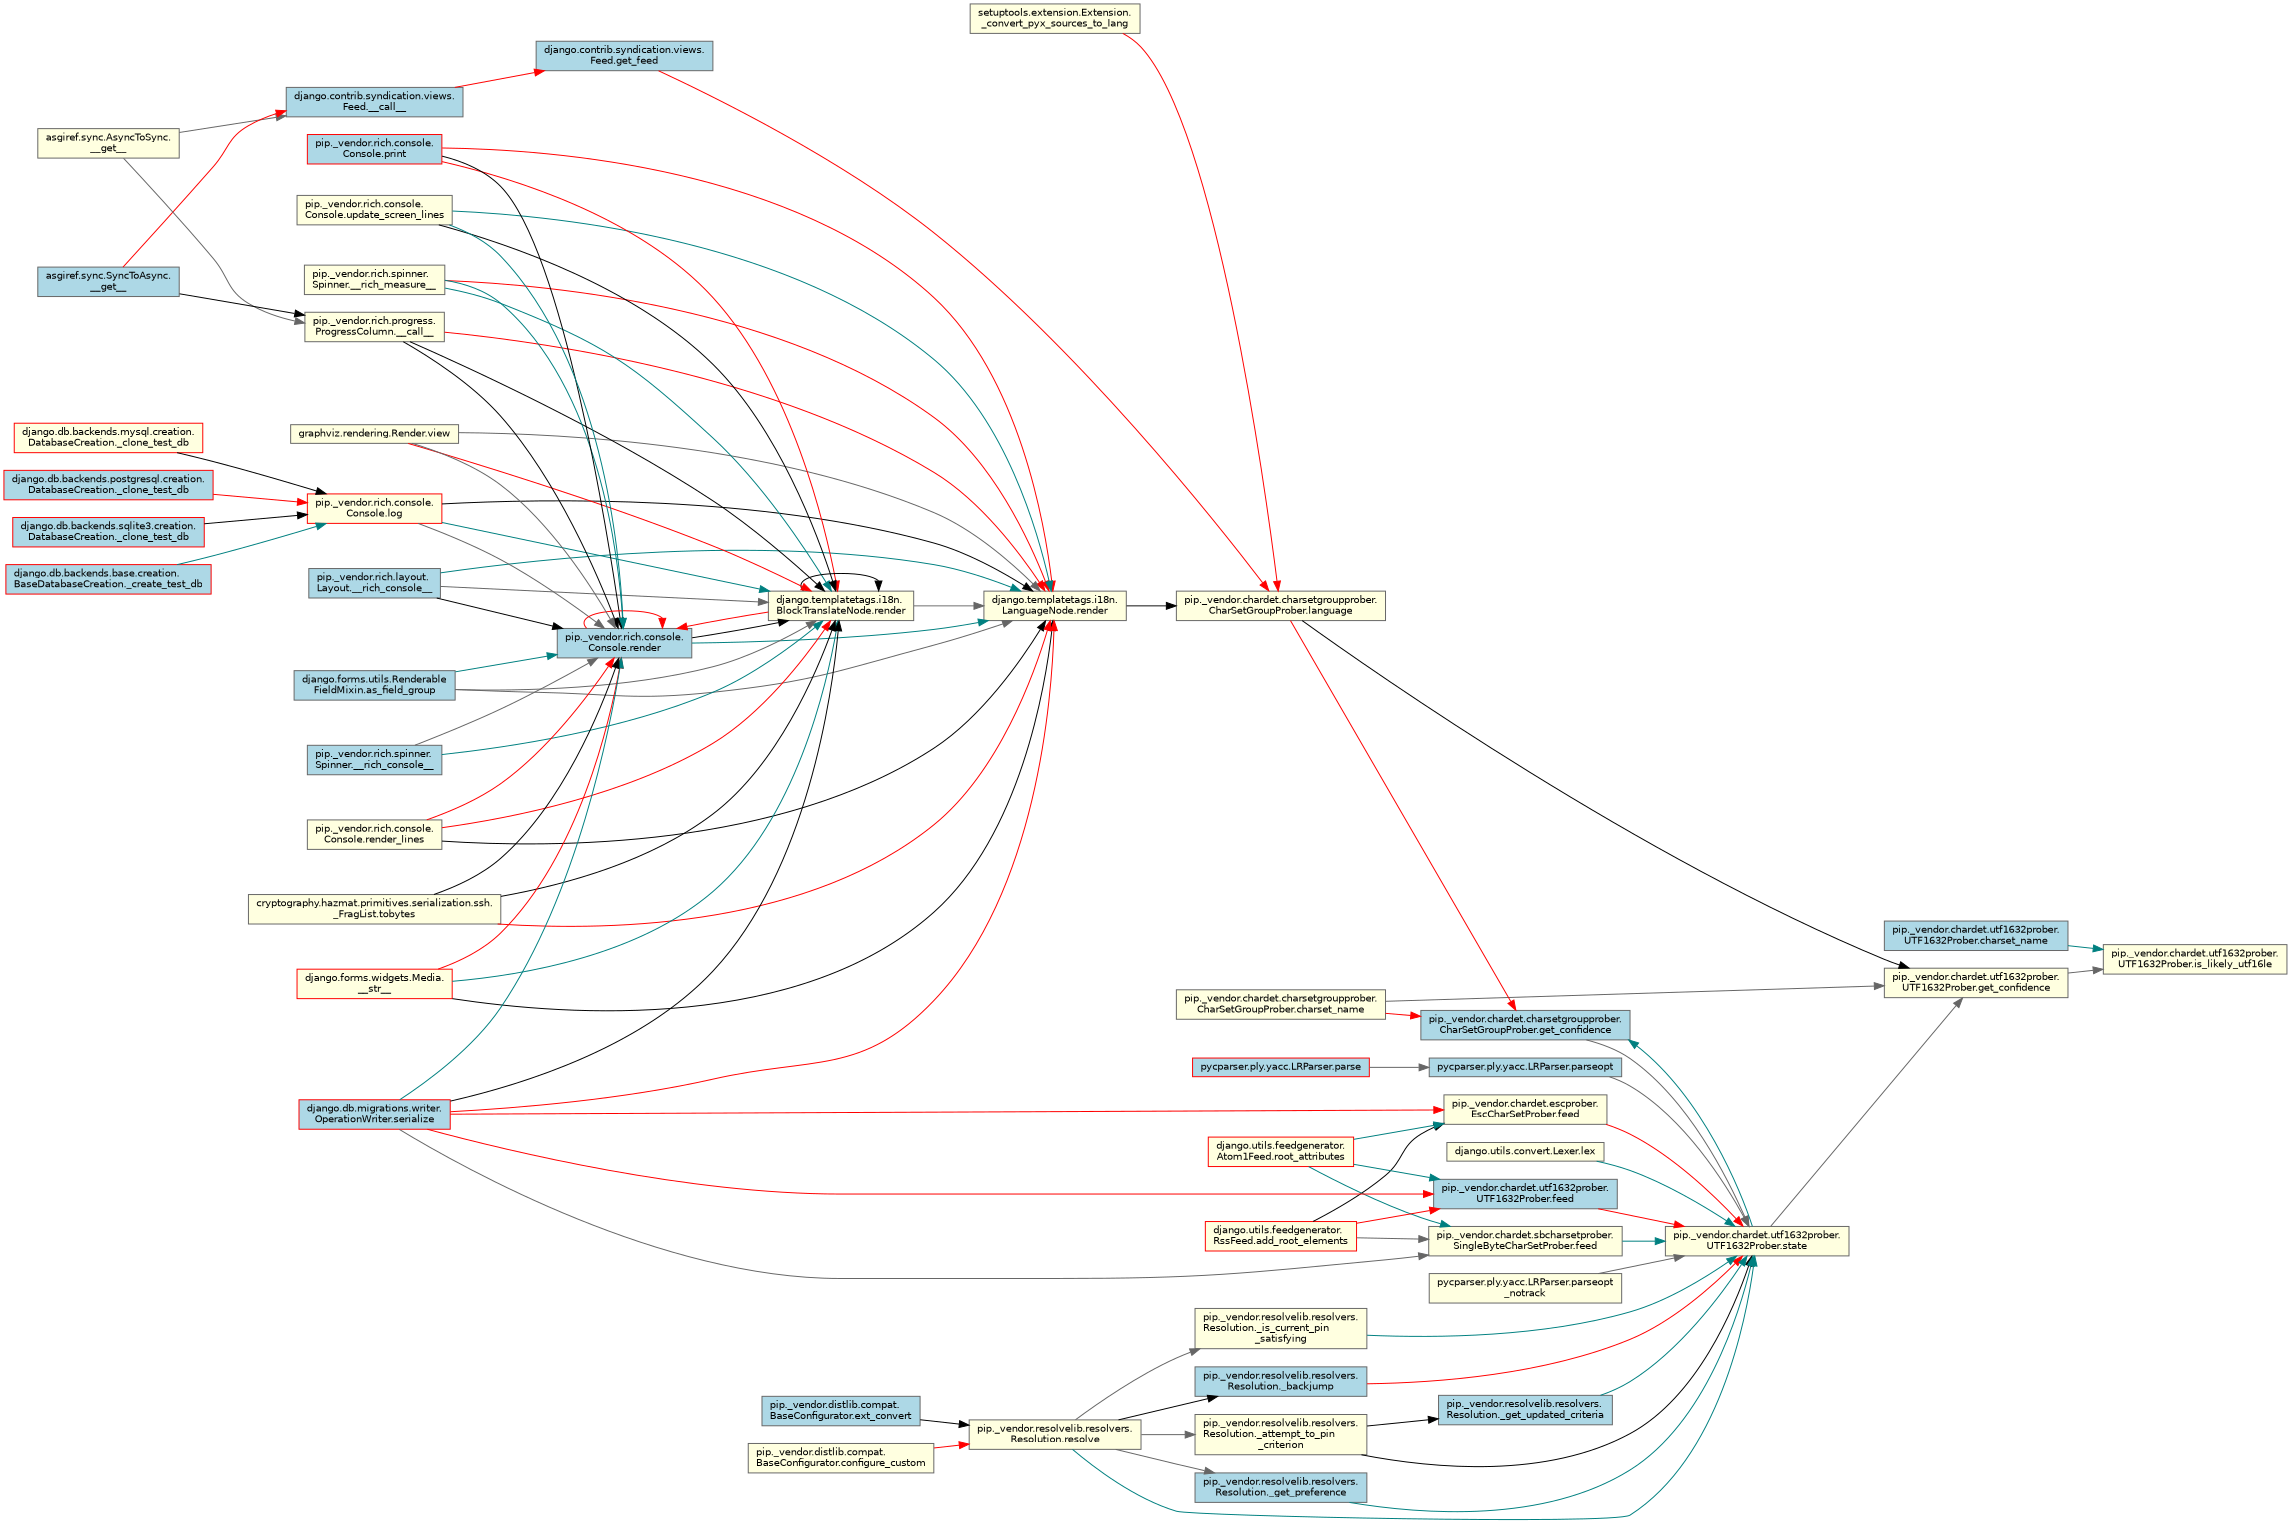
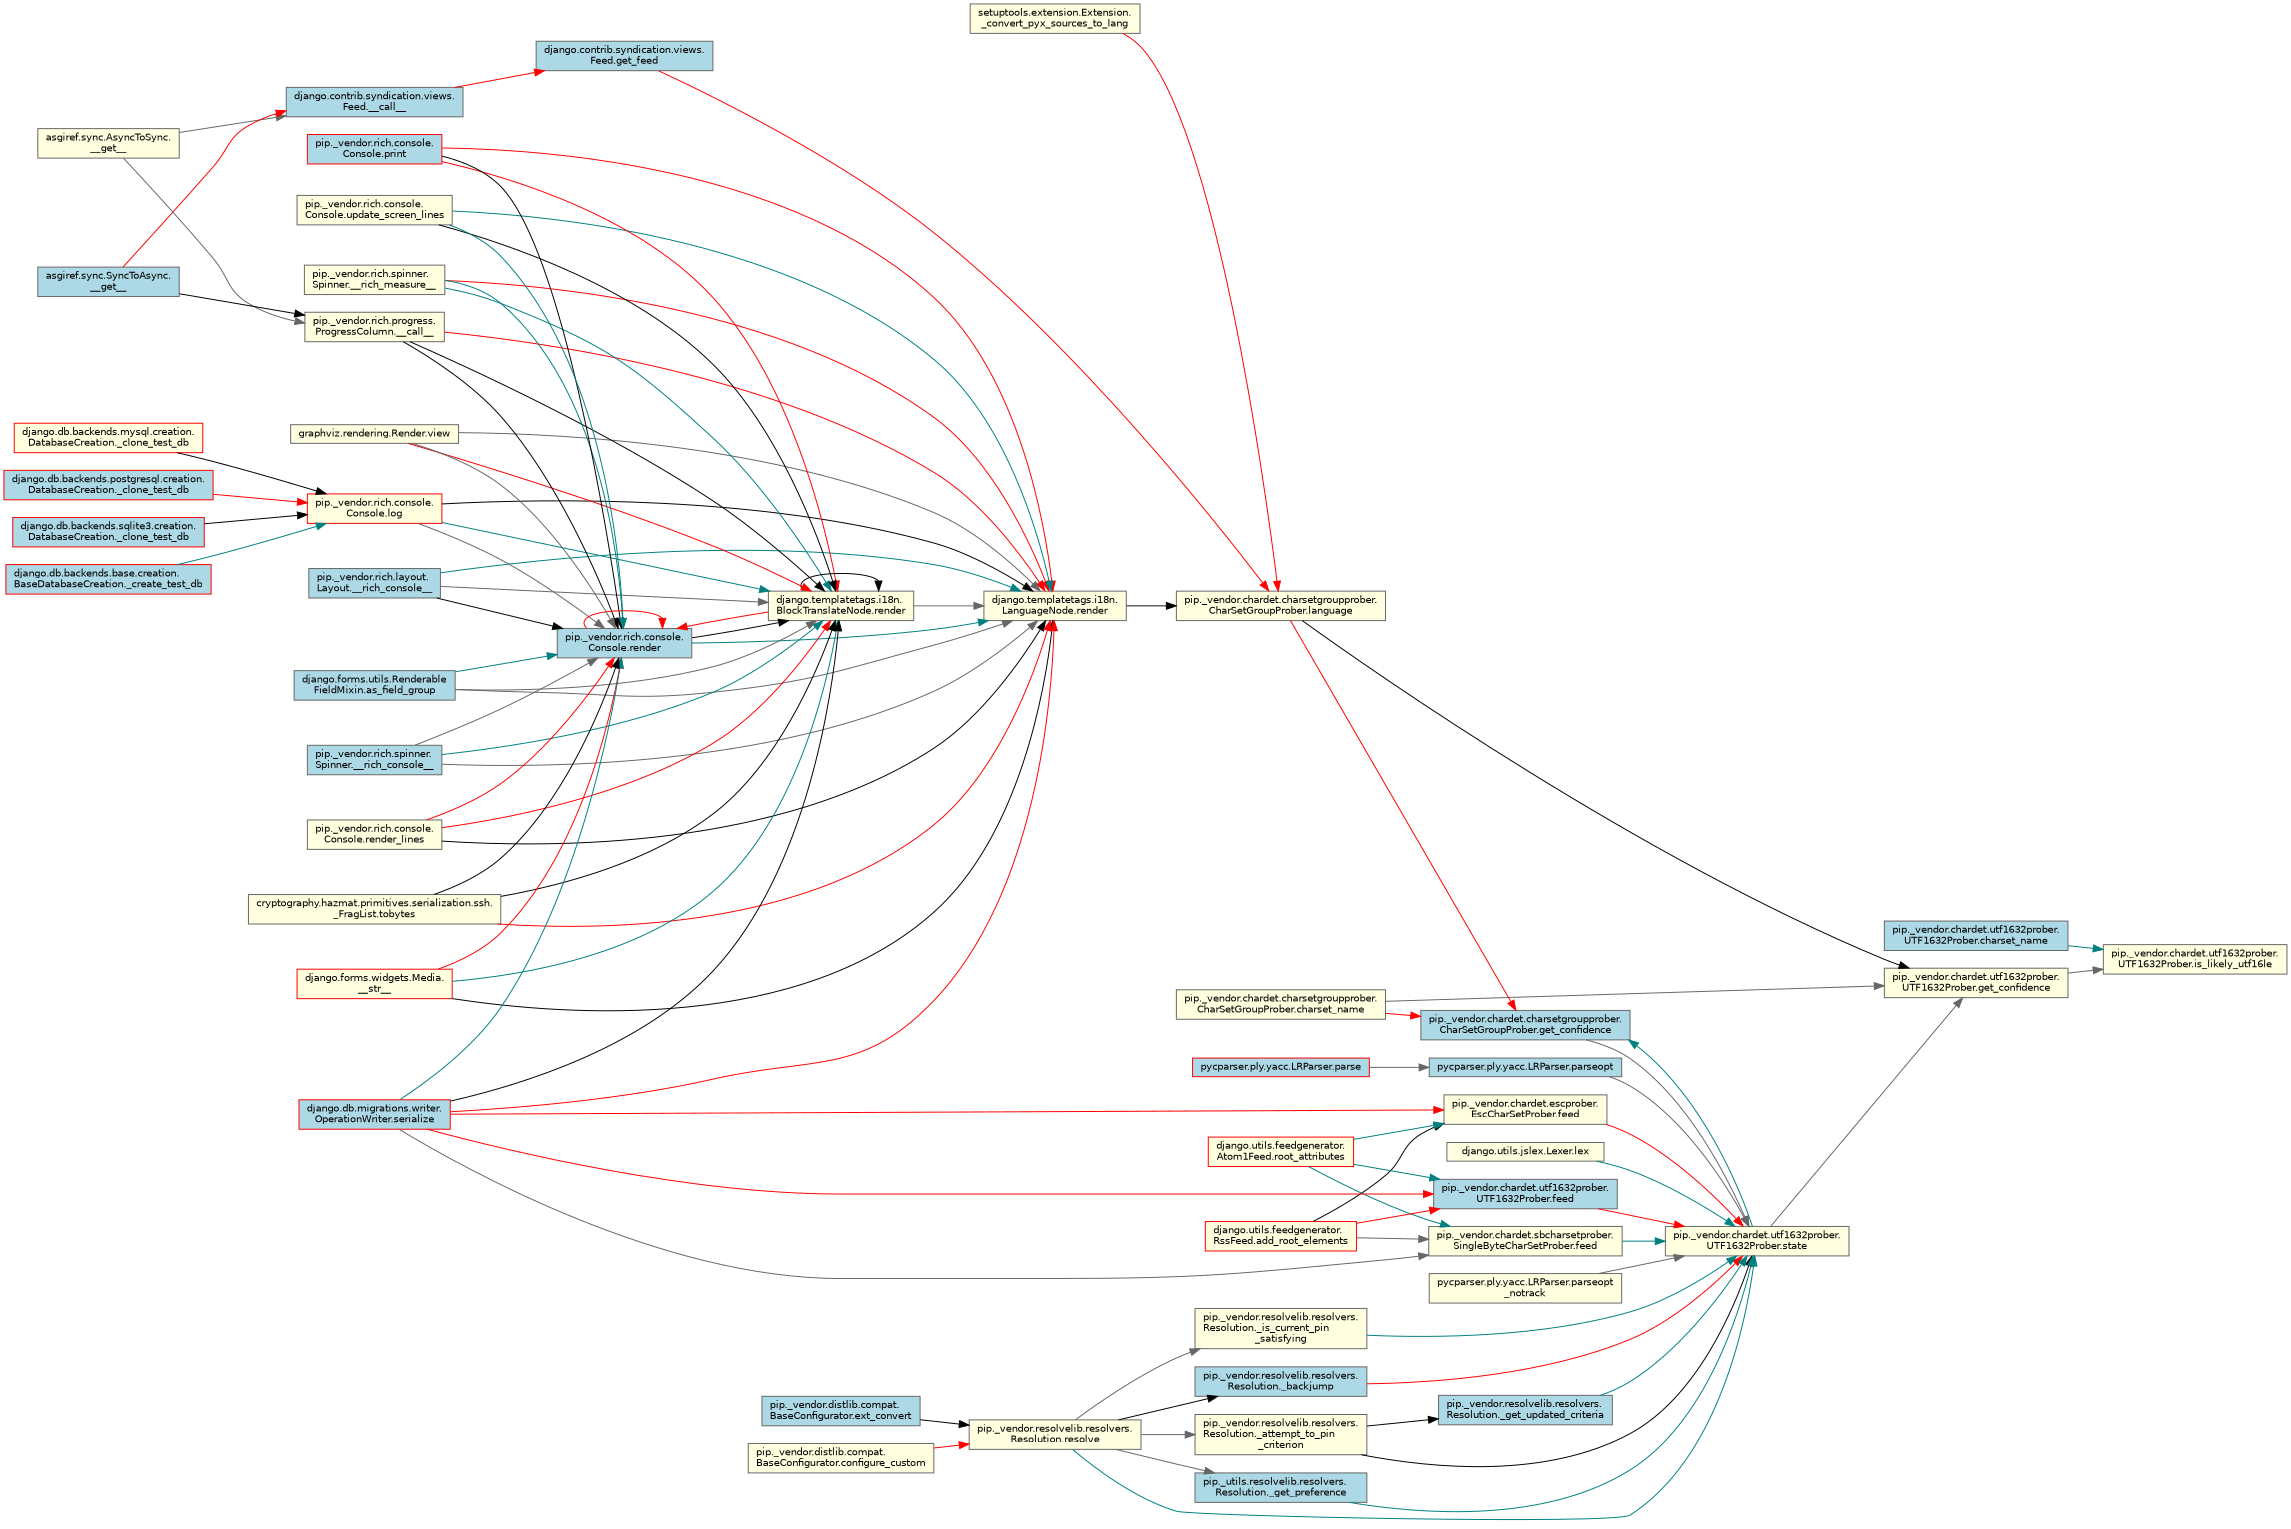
none -> (749, 745)
(1525, 1152) -> (1525, 1152)
(1281, 1488) -> (1281, 1488)
